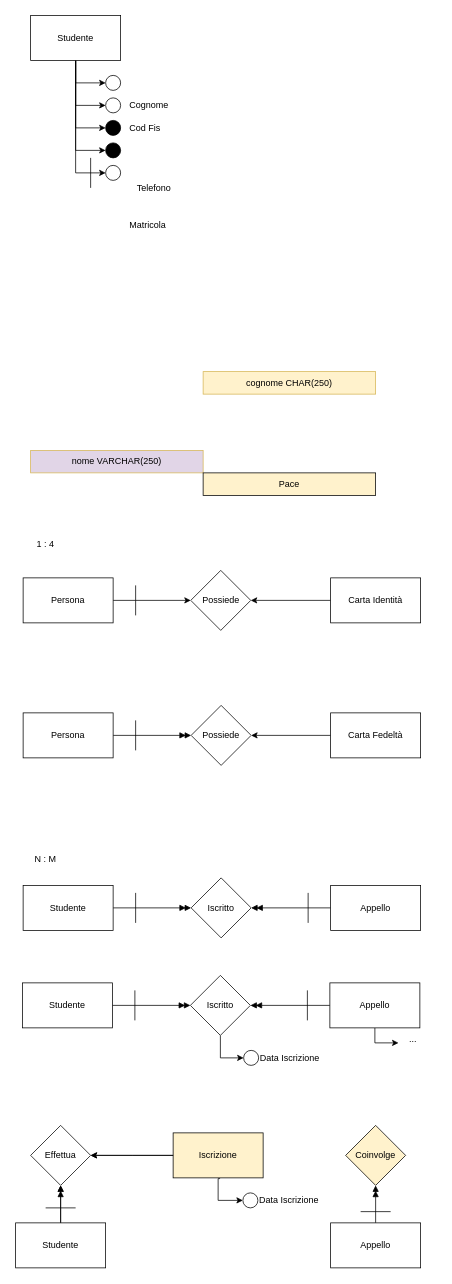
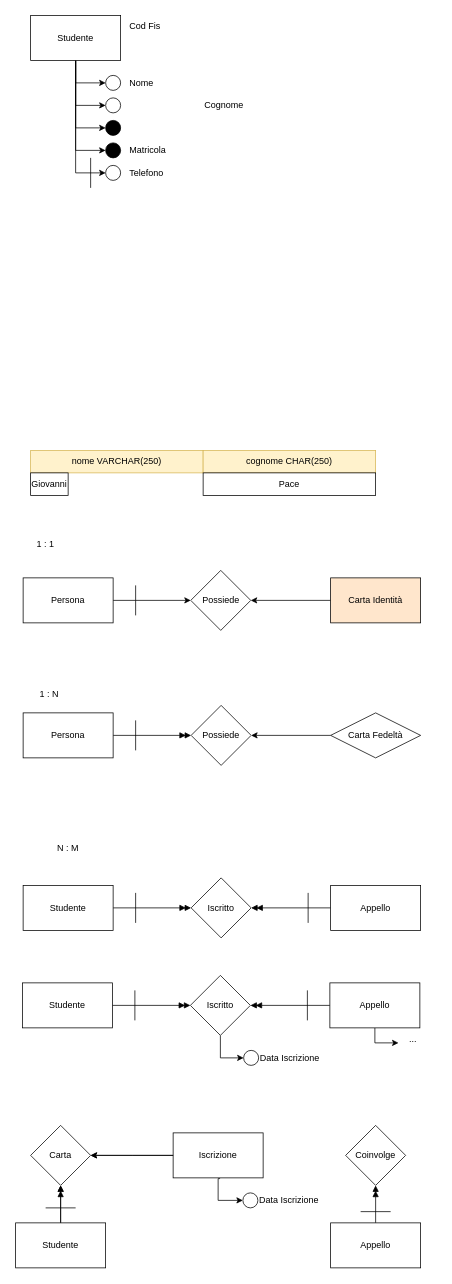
none -> (150, 83)
(150, 105) -> (225, 105)
(150, 128) -> (150, 27)
(158, 188) -> (150, 173)
(150, 225) -> (150, 150)
(289, 383) -> (289, 462)
(117, 462) -> (117, 462)
none -> (49, 484)
(289, 484) -> (289, 484)
(45, 544) -> (45, 544)
(375, 600) -> (375, 600)
none -> (49, 694)
(375, 735) -> (375, 735)
(45, 859) -> (68, 848)
(60, 1155) -> (60, 1155)
(218, 1155) -> (218, 1155)
(375, 1155) -> (375, 1155)
